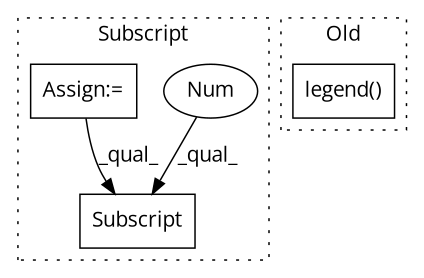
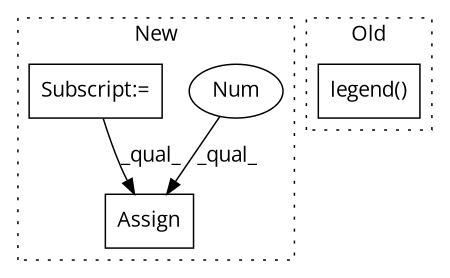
(143, 35) -> (156, 35)
(84, 91) -> (96, 91)
(137, 221) -> (149, 221)
